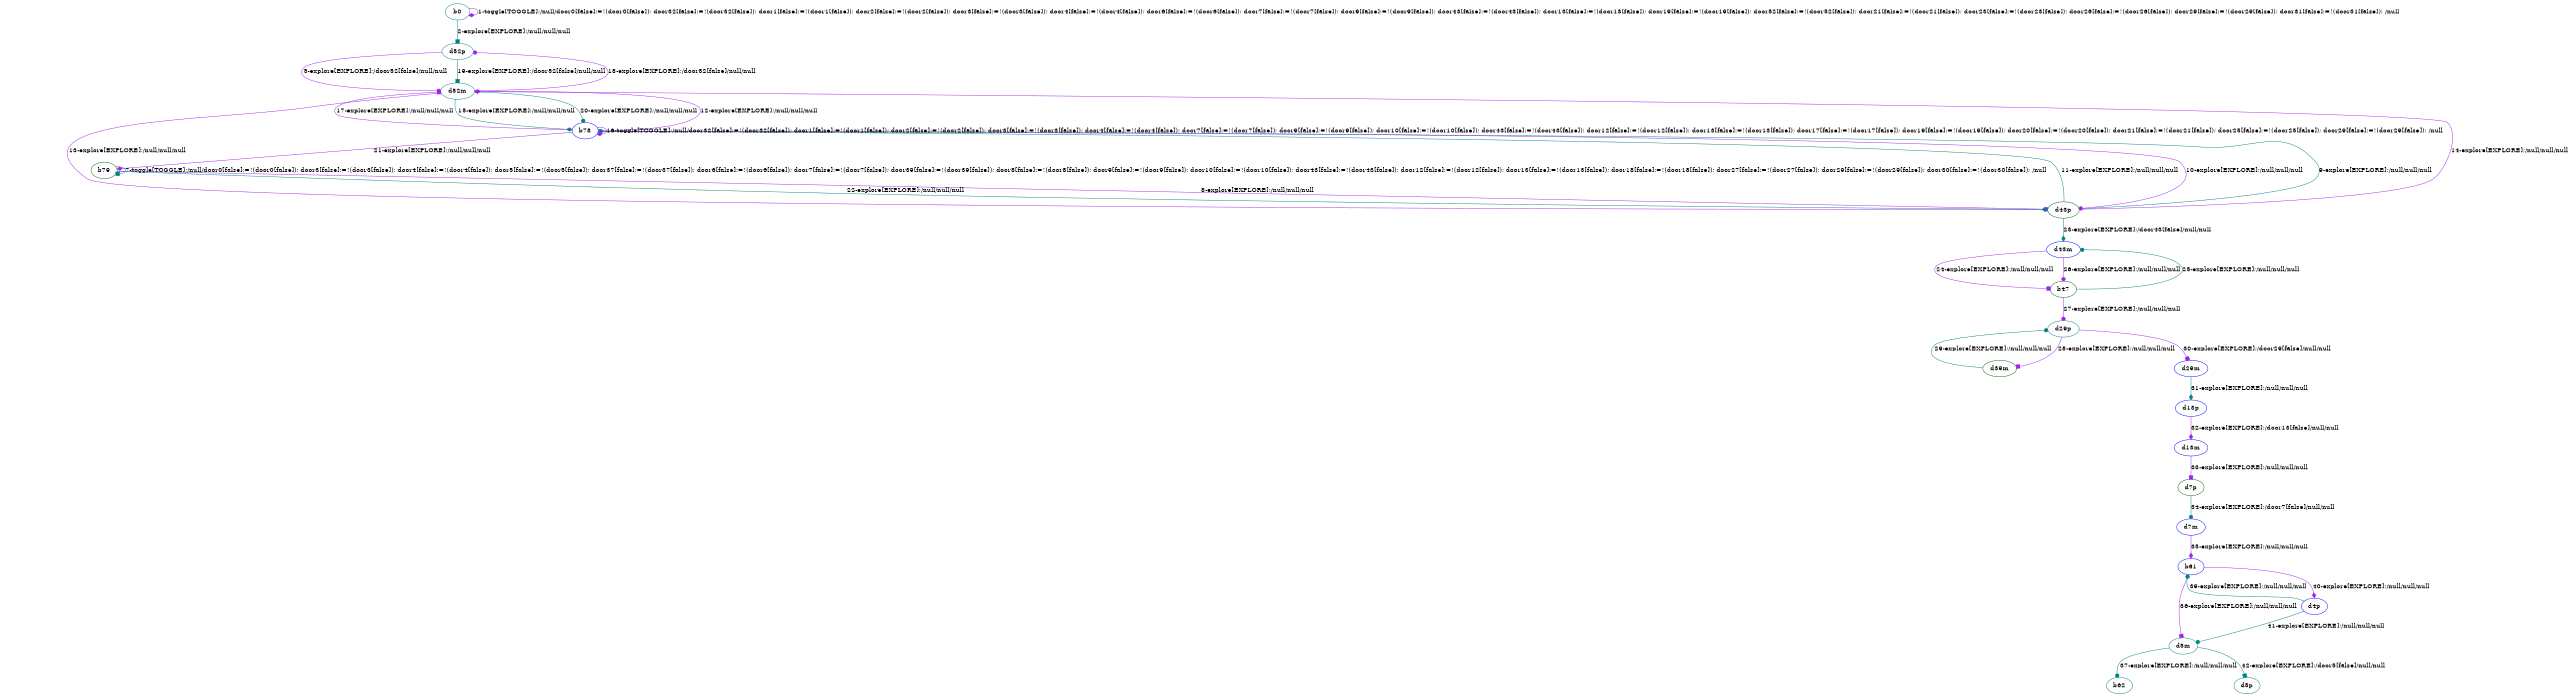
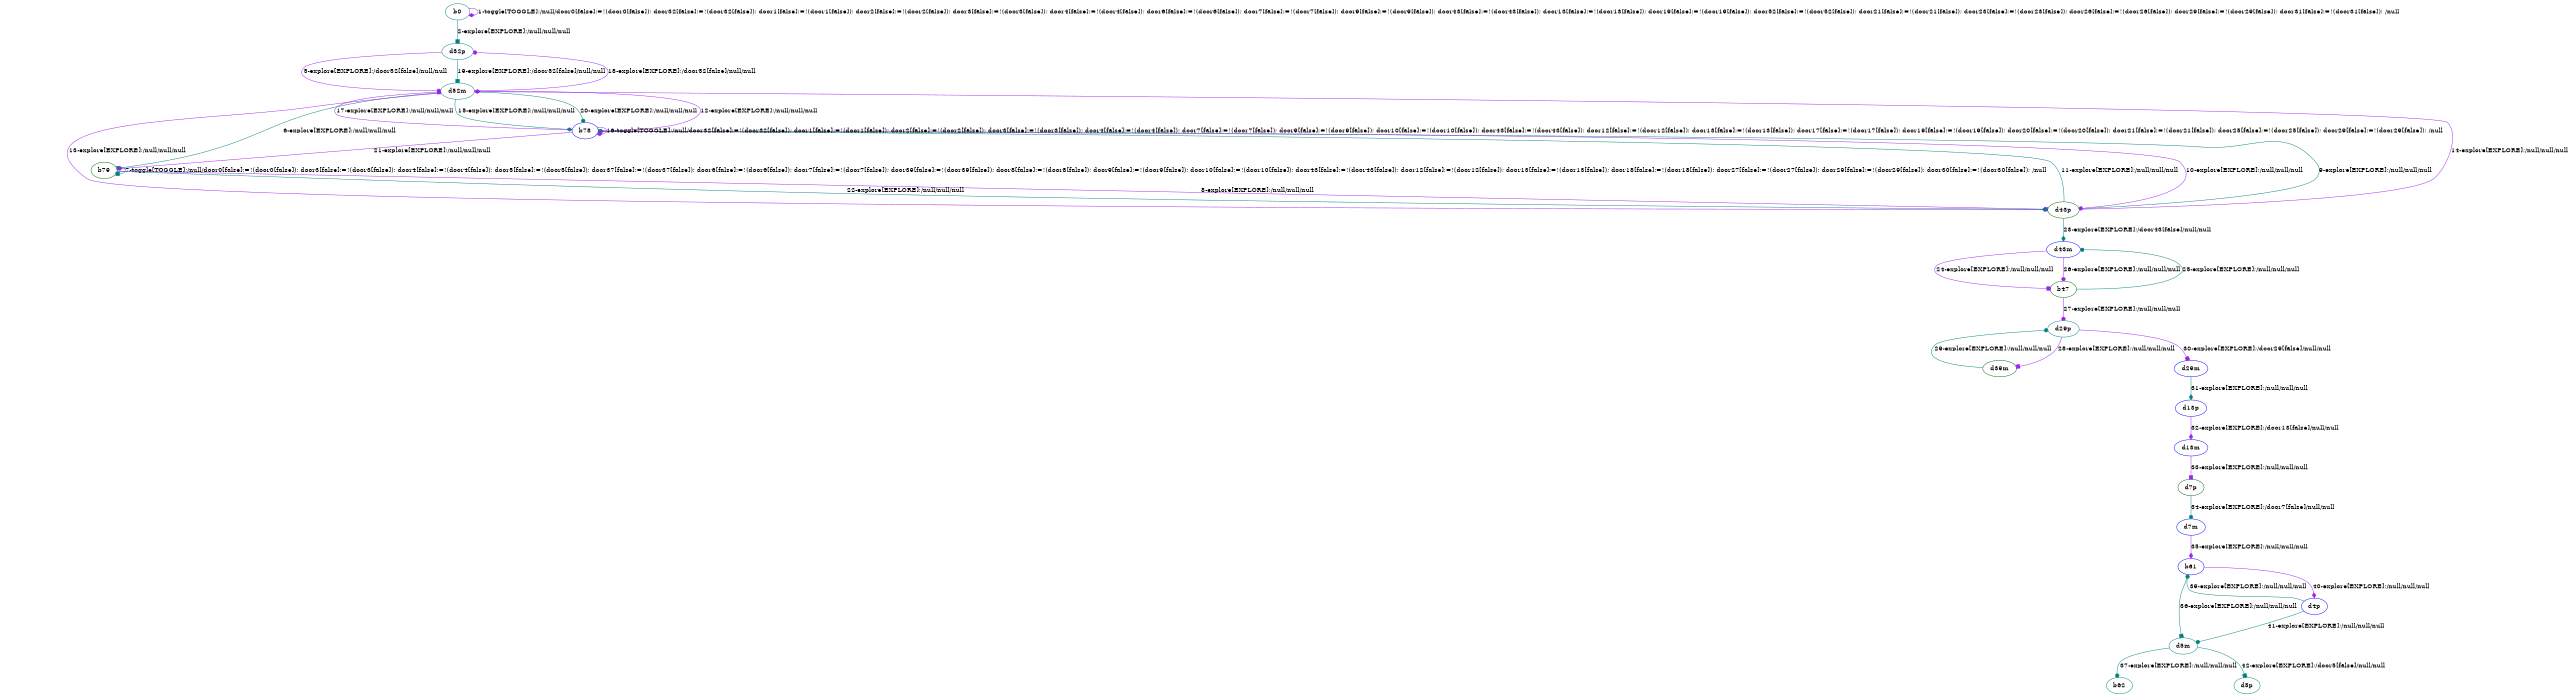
none -> (280, 124)
(2179, 603) -> (2179, 603)
